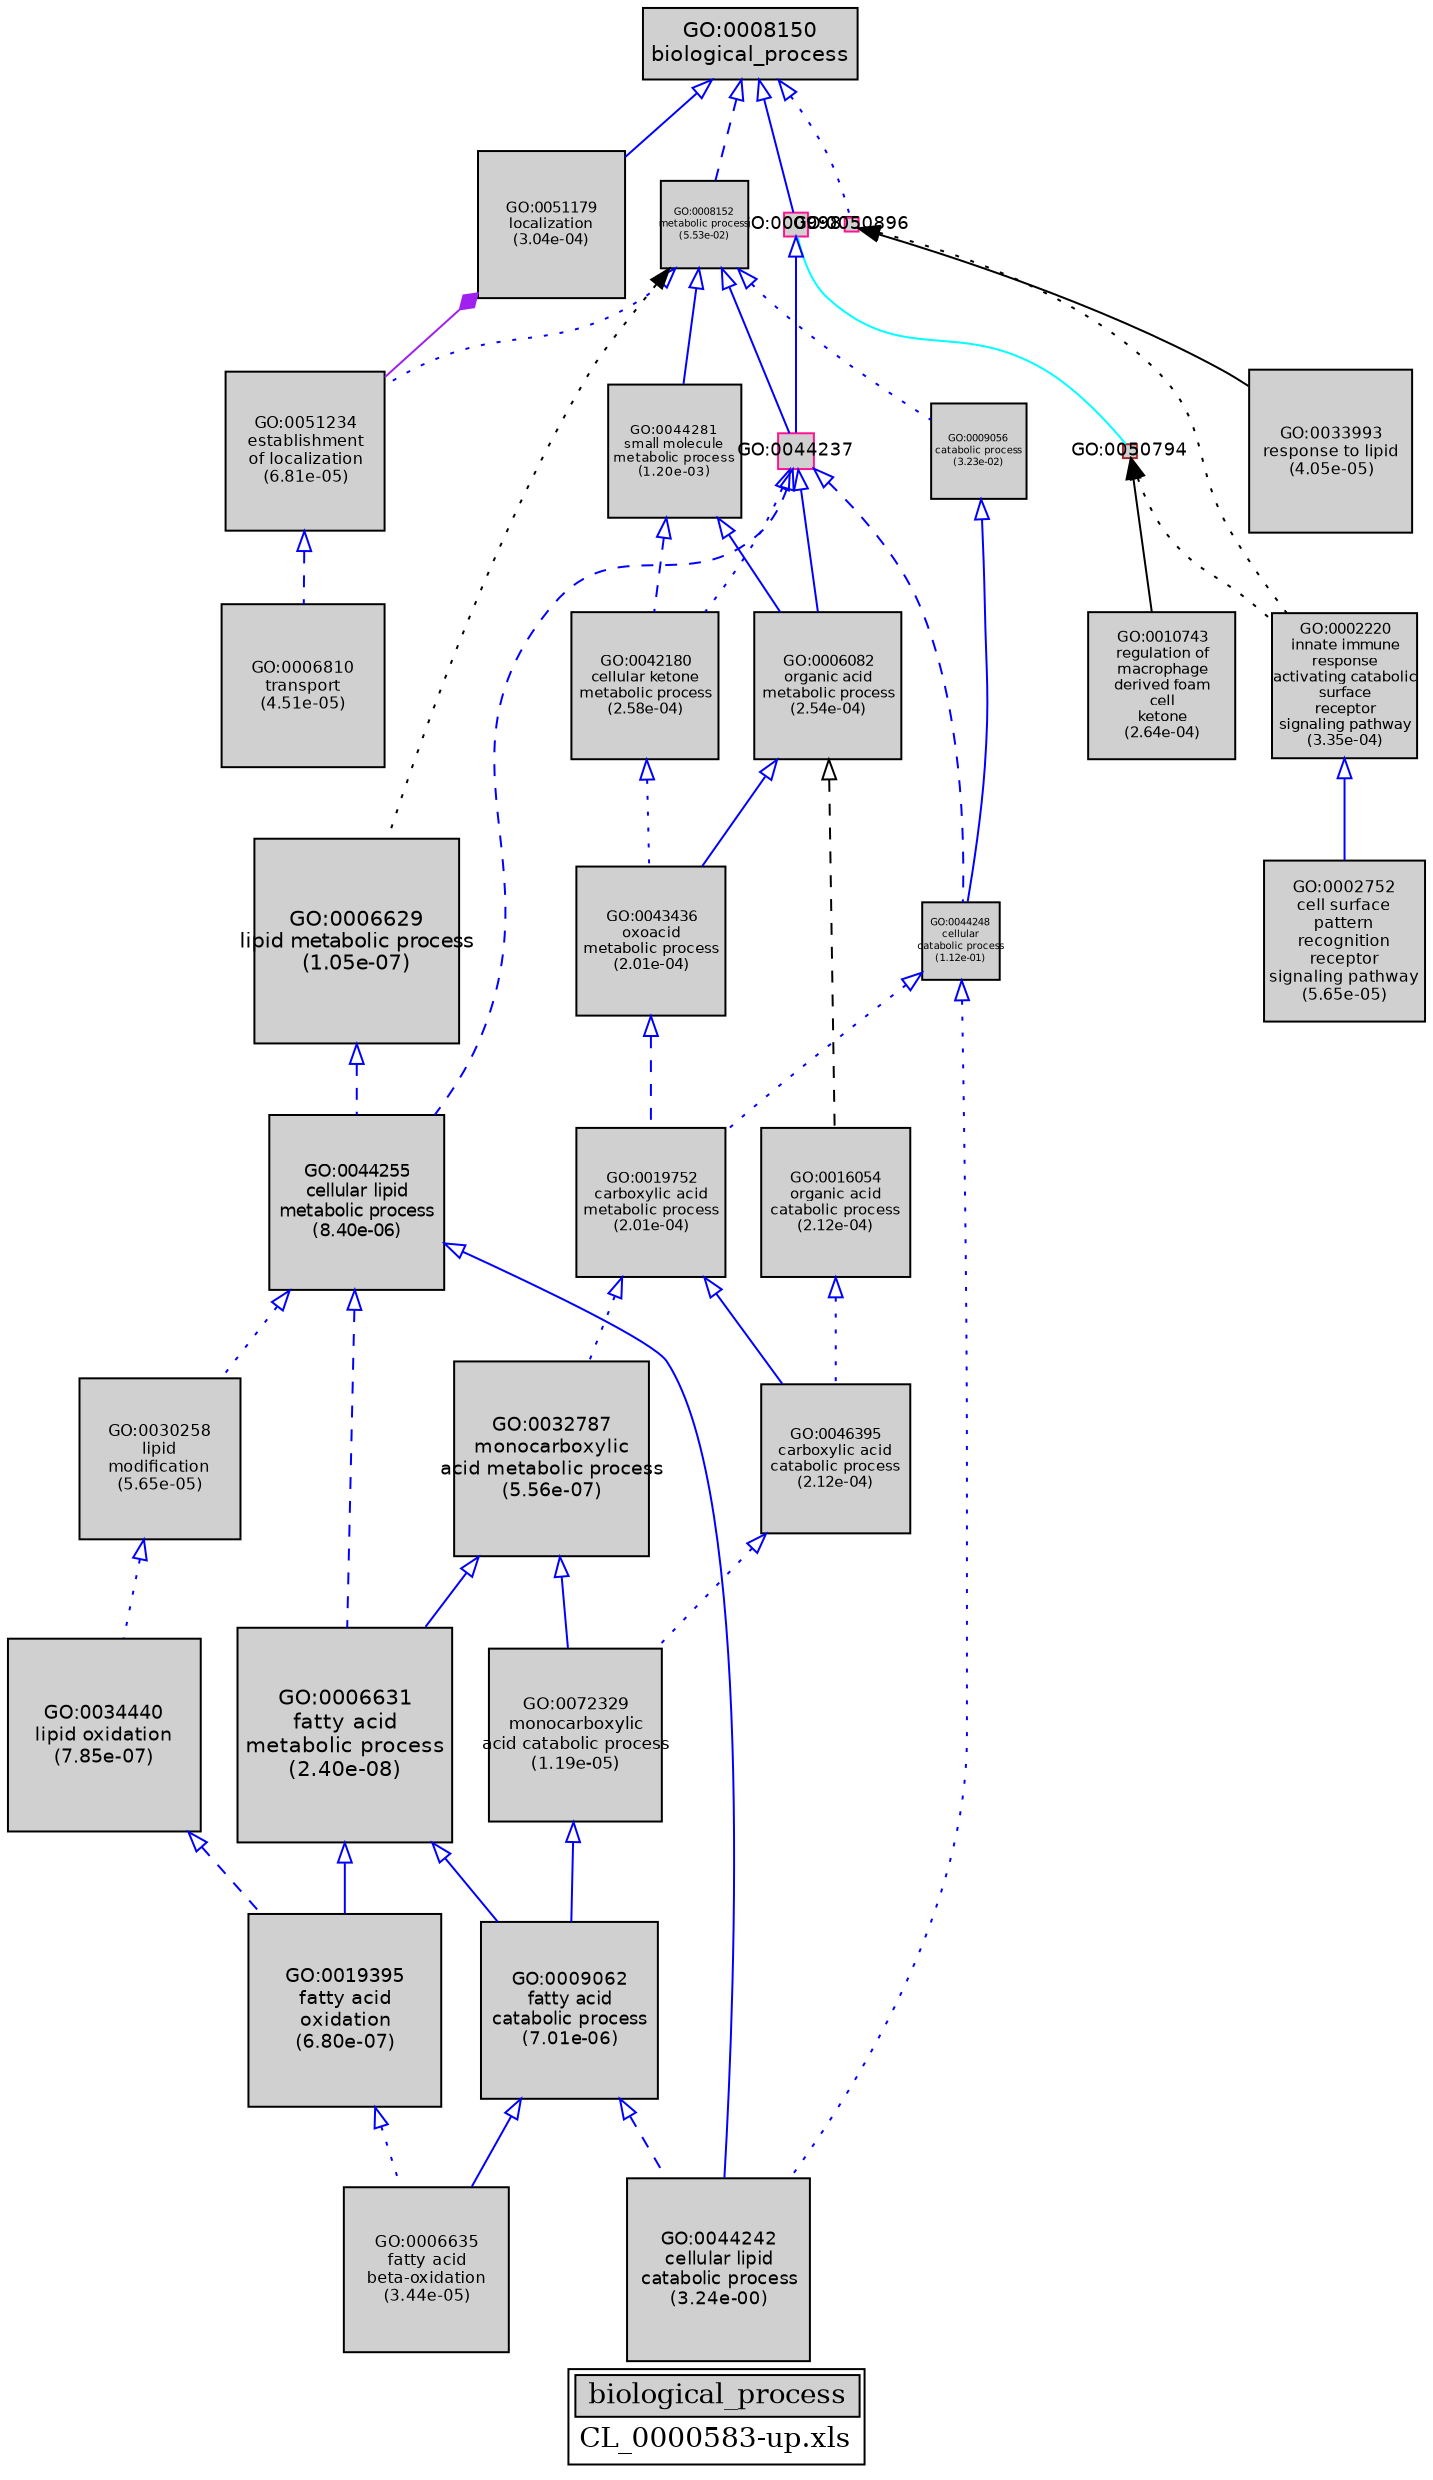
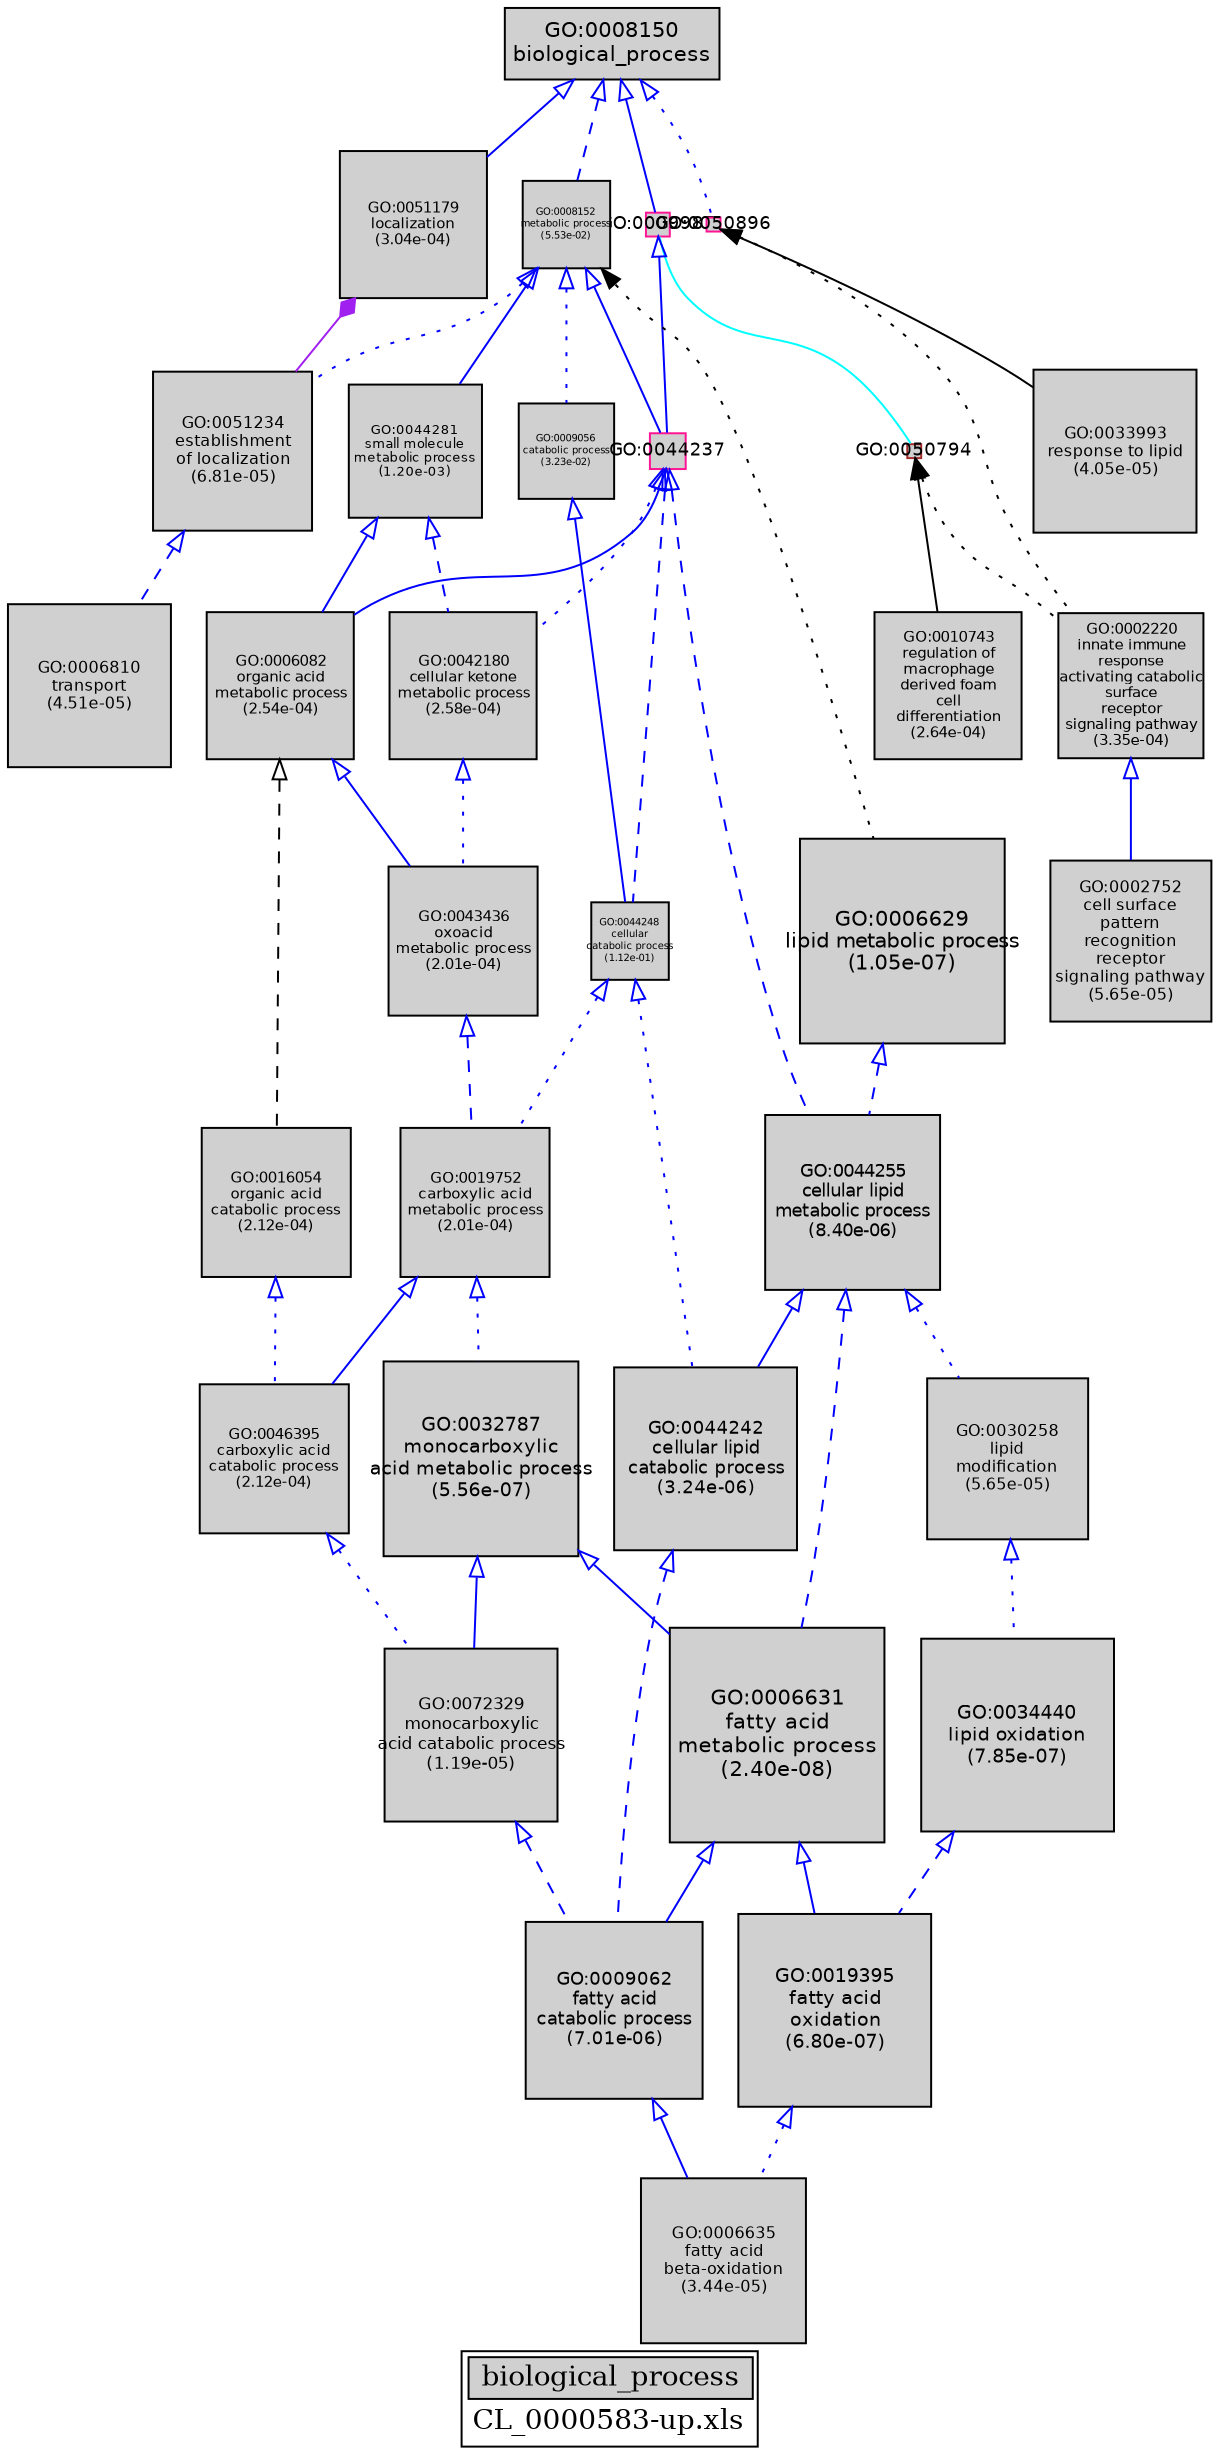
(1163, 717) -> (949, 717)
(572, 1882) -> (547, 1881)
(648, 2147) -> (633, 1744)
(719, 2299) -> (707, 1488)
